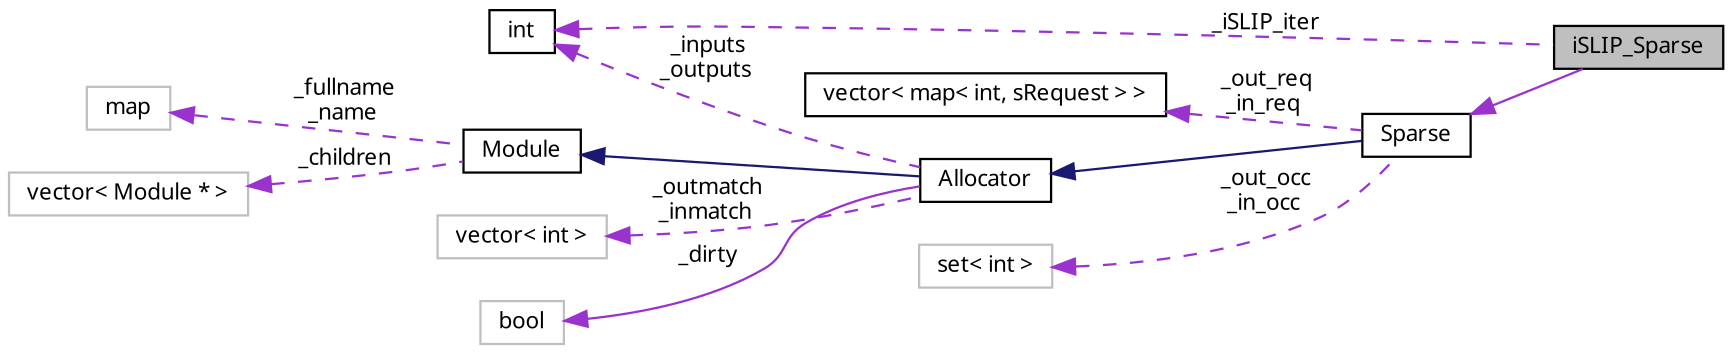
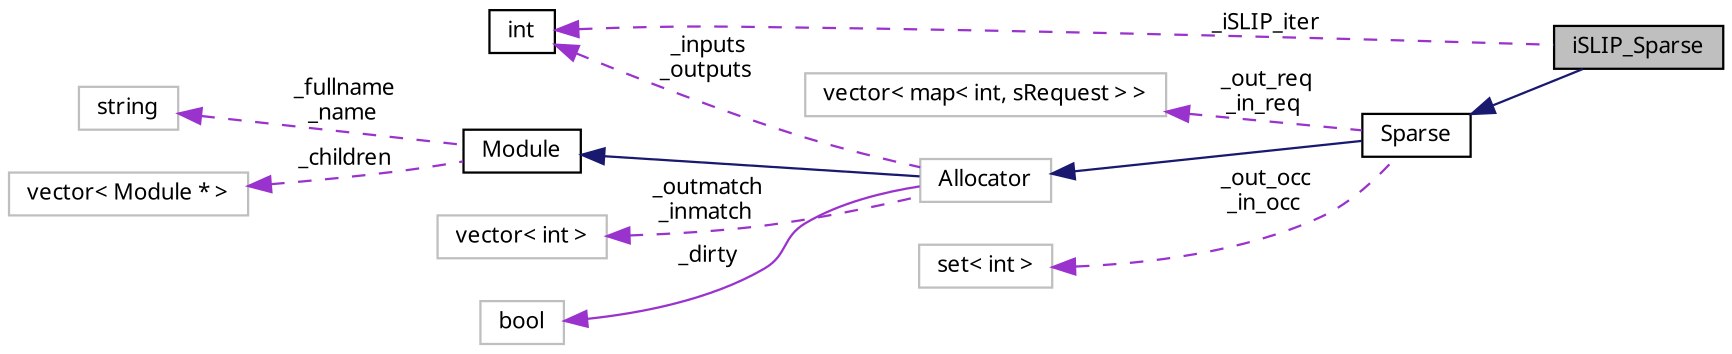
(1538, 87) -> (1538, 87)
(986, 95) -> (986, 95)
(129, 108) -> (129, 108)
(986, 180) -> (986, 180)
